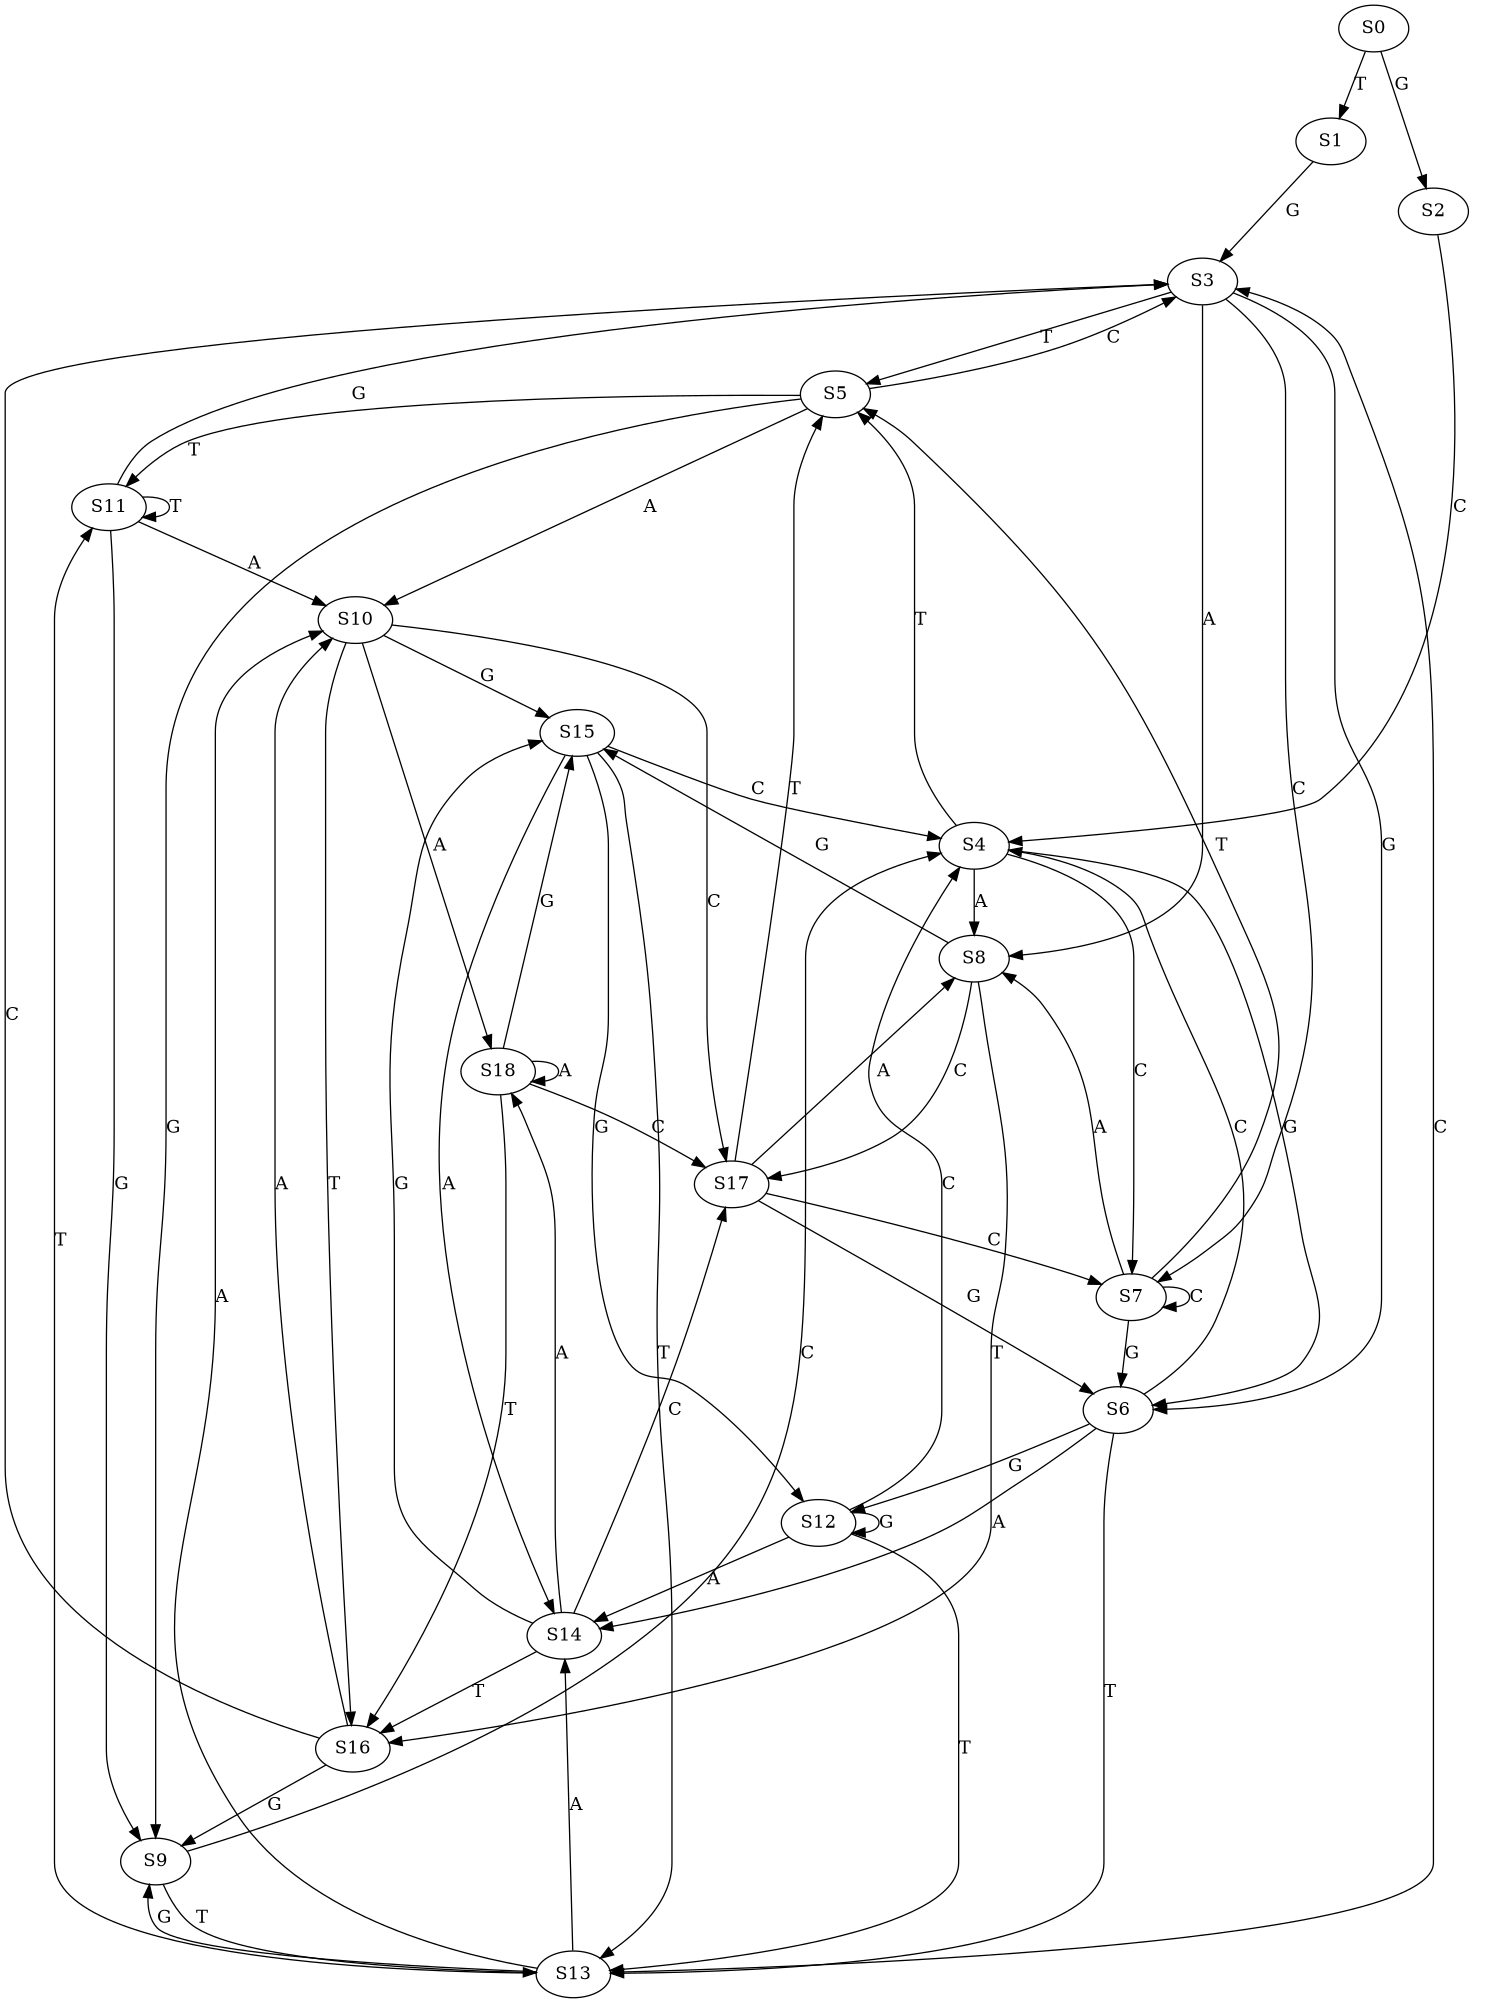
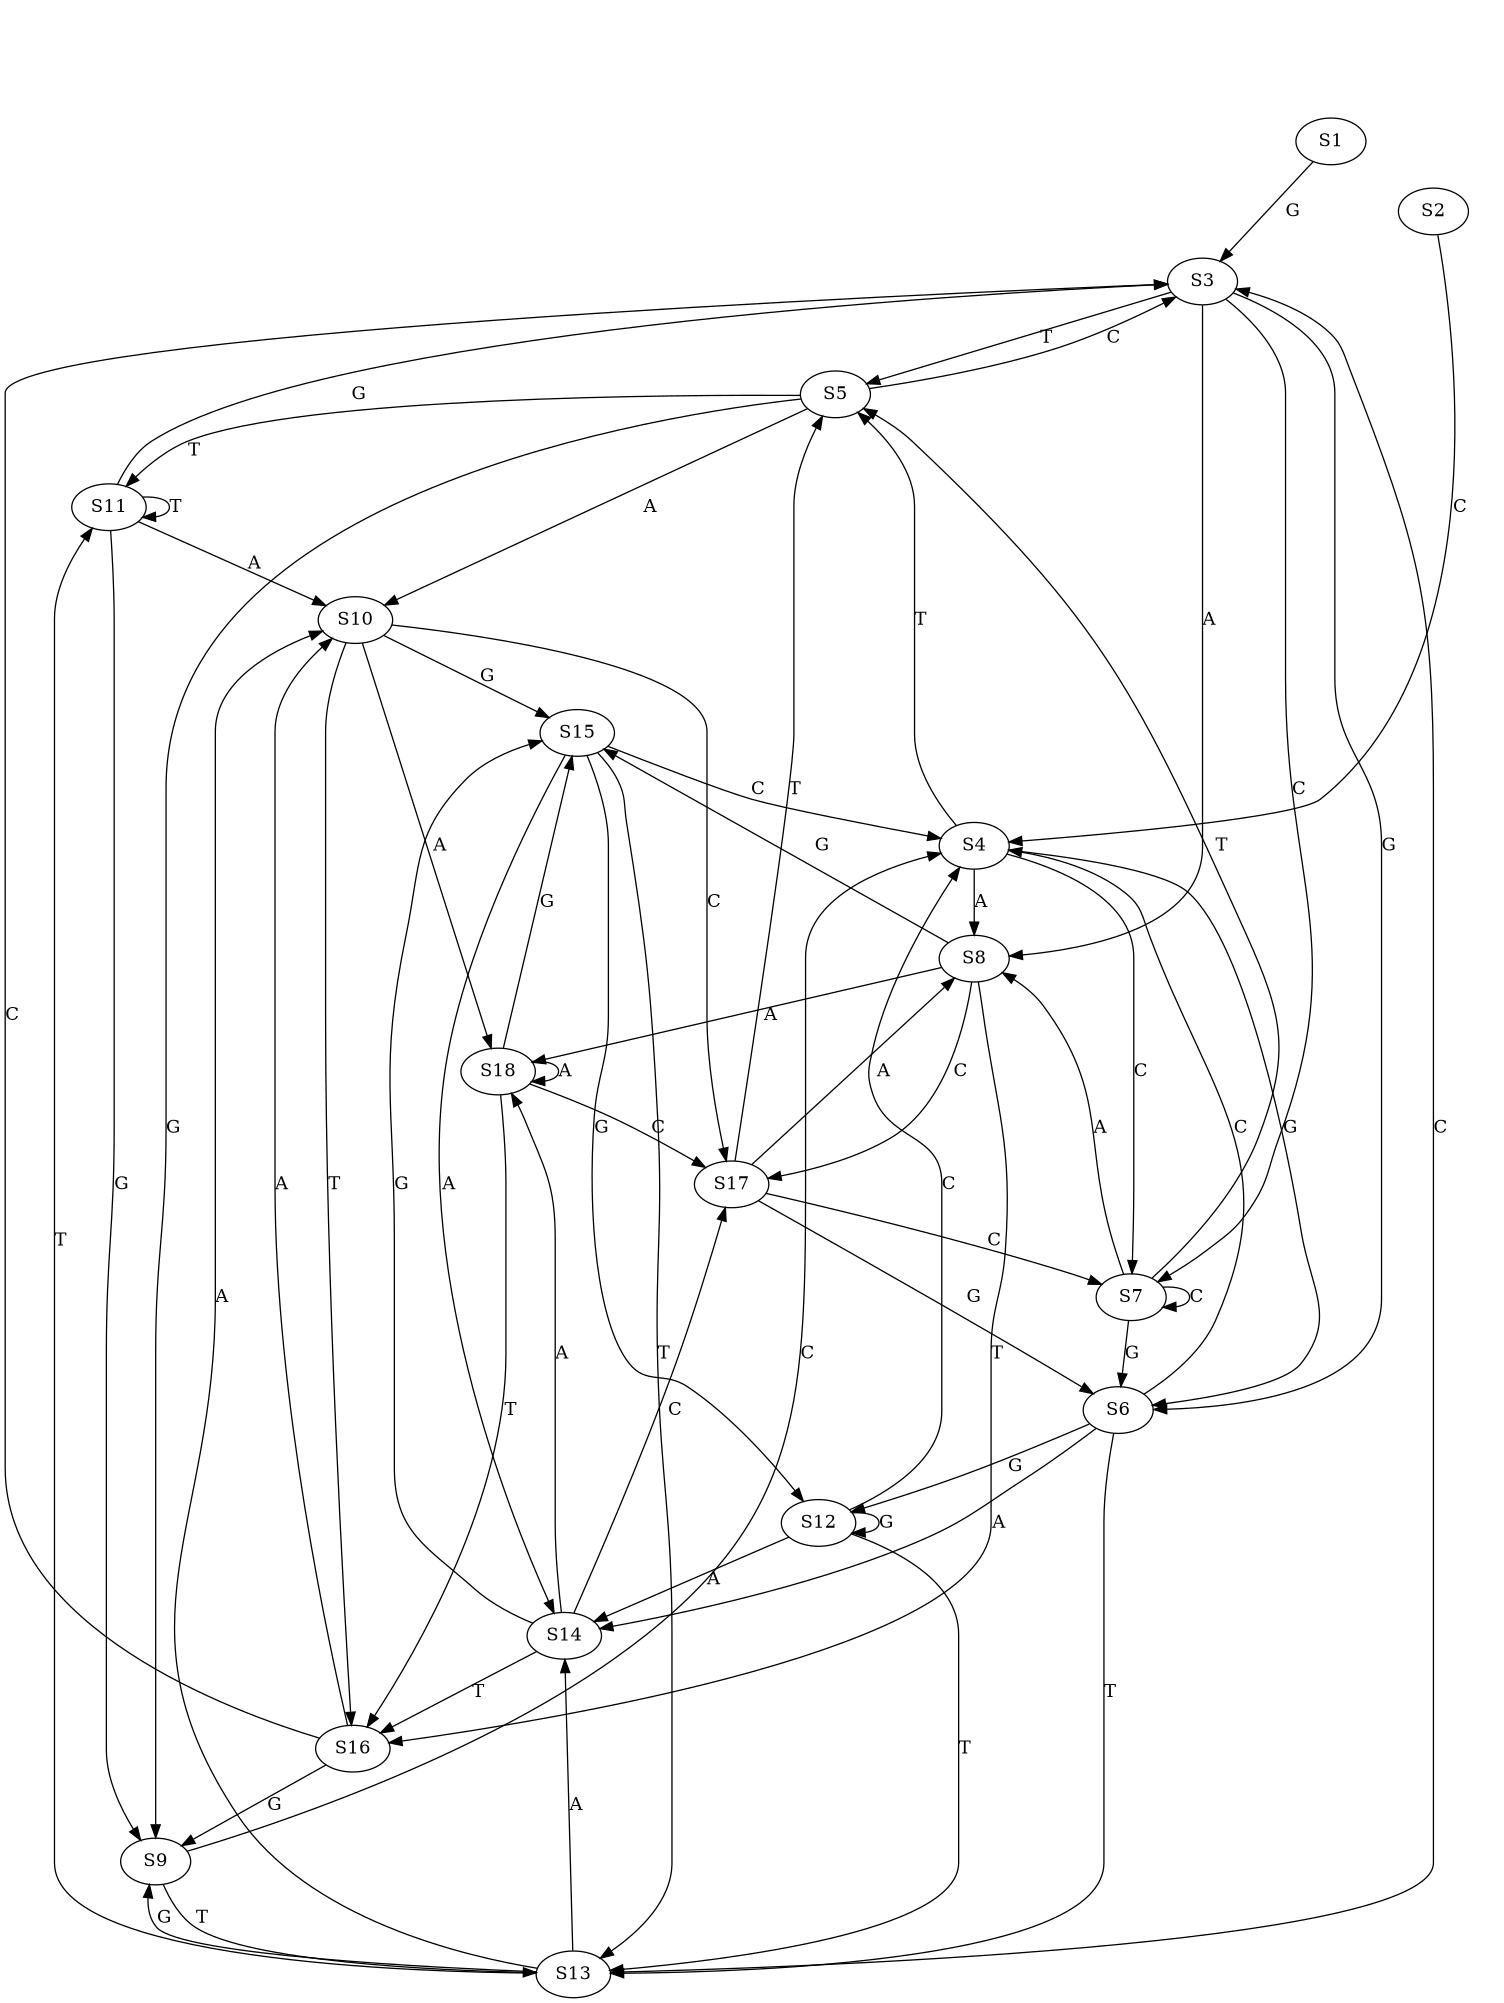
(1374, 29) -> none
none -> (743, 1013)
